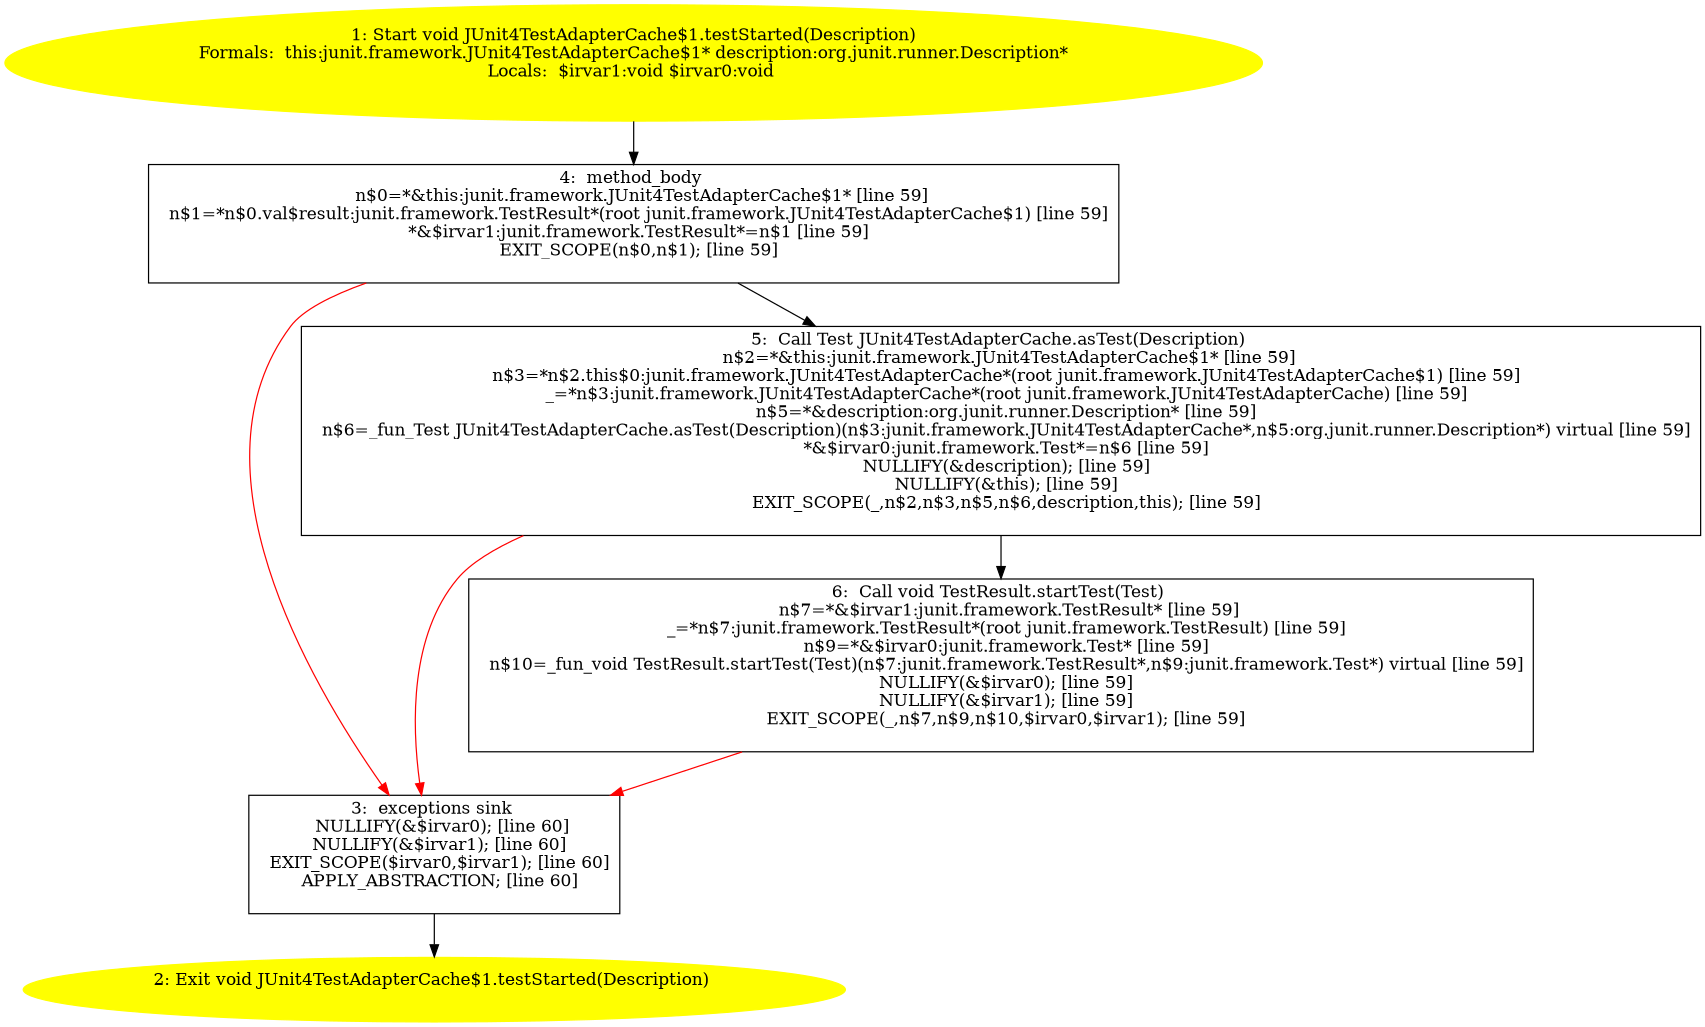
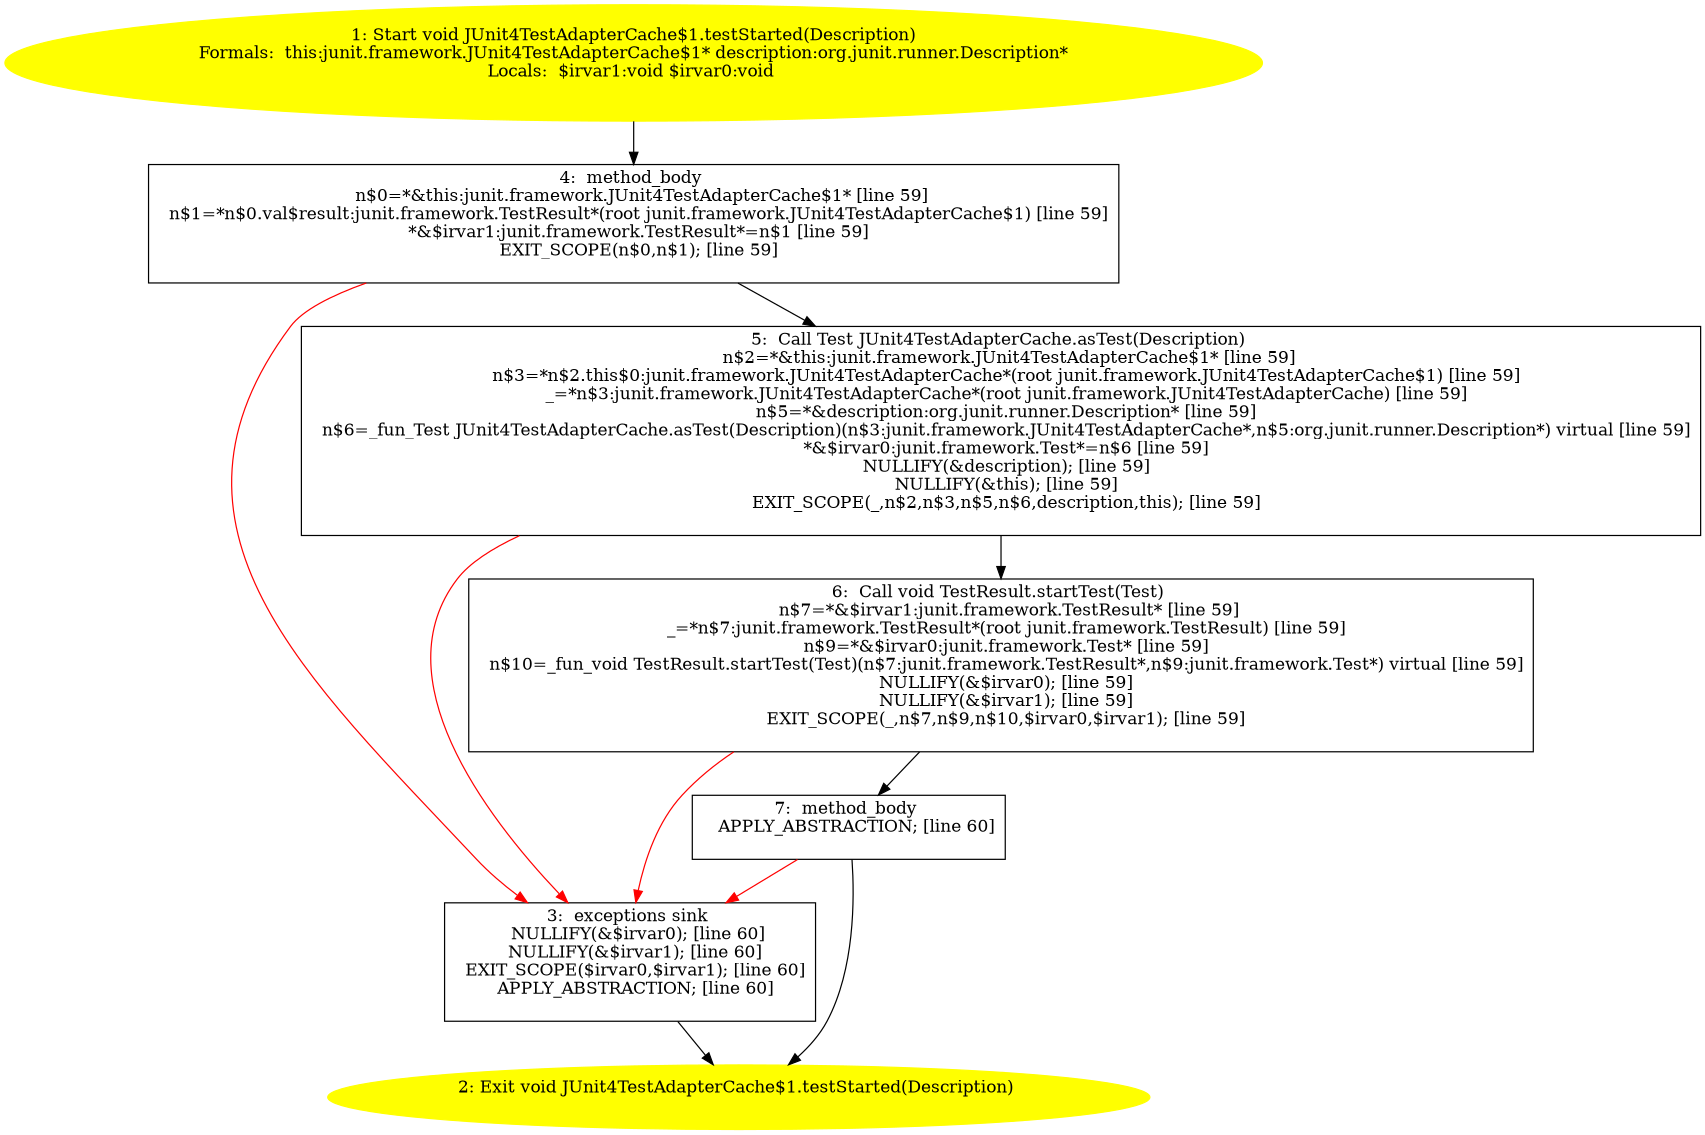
none -> (849, 827)
